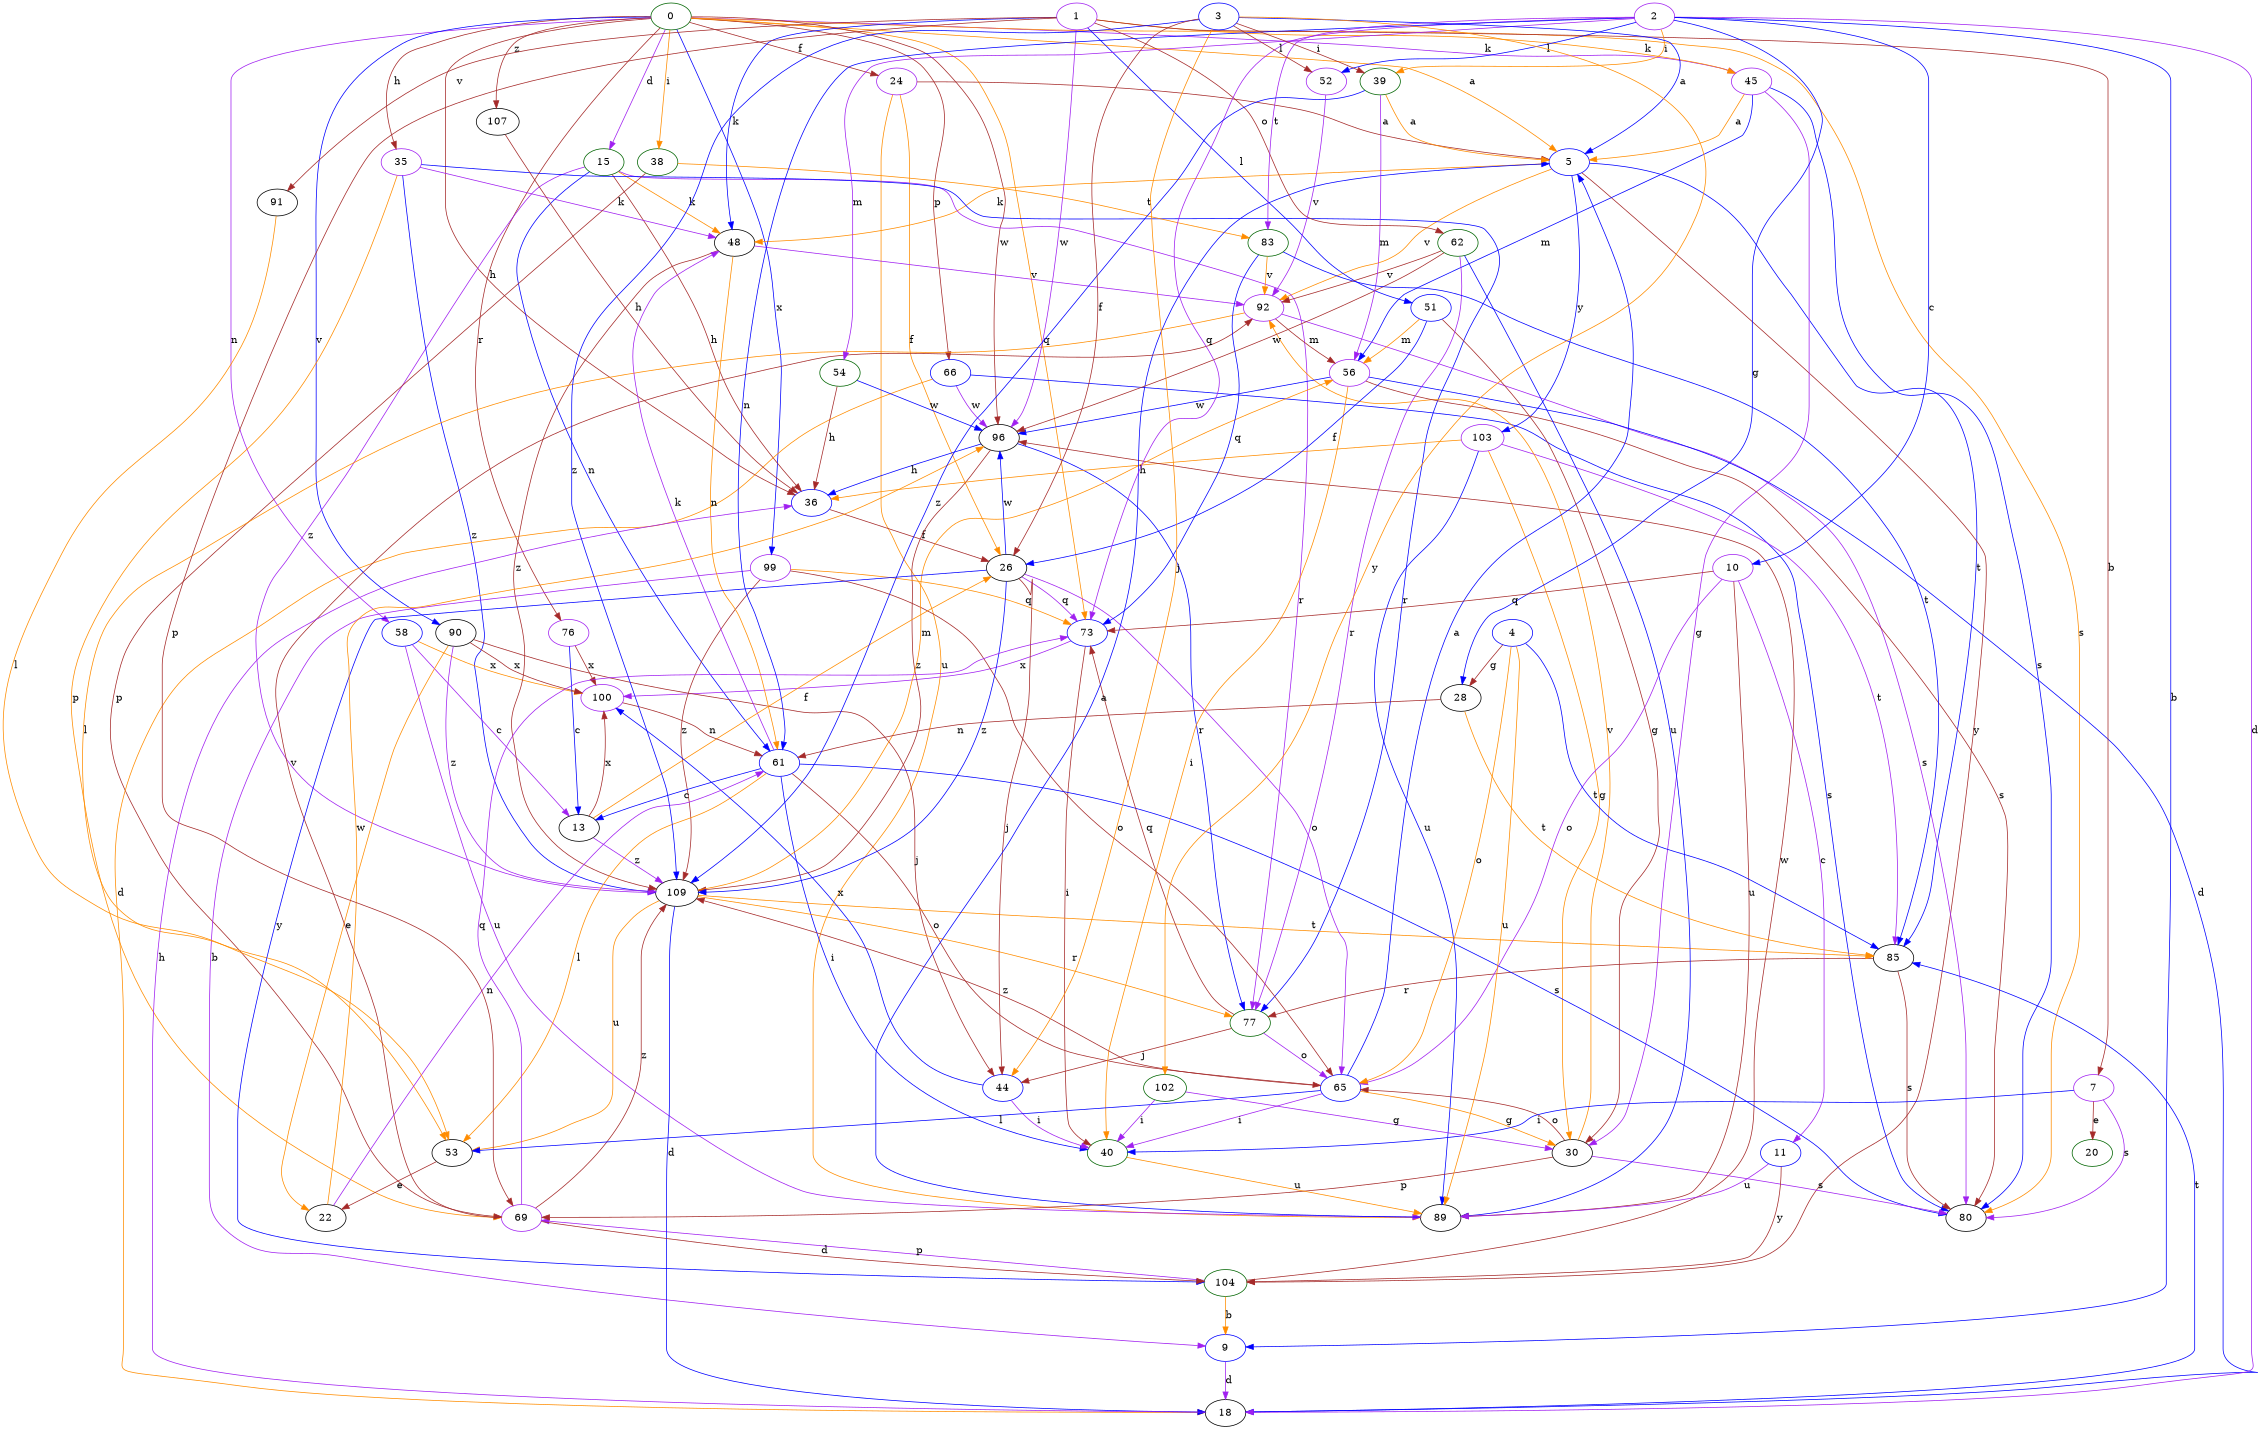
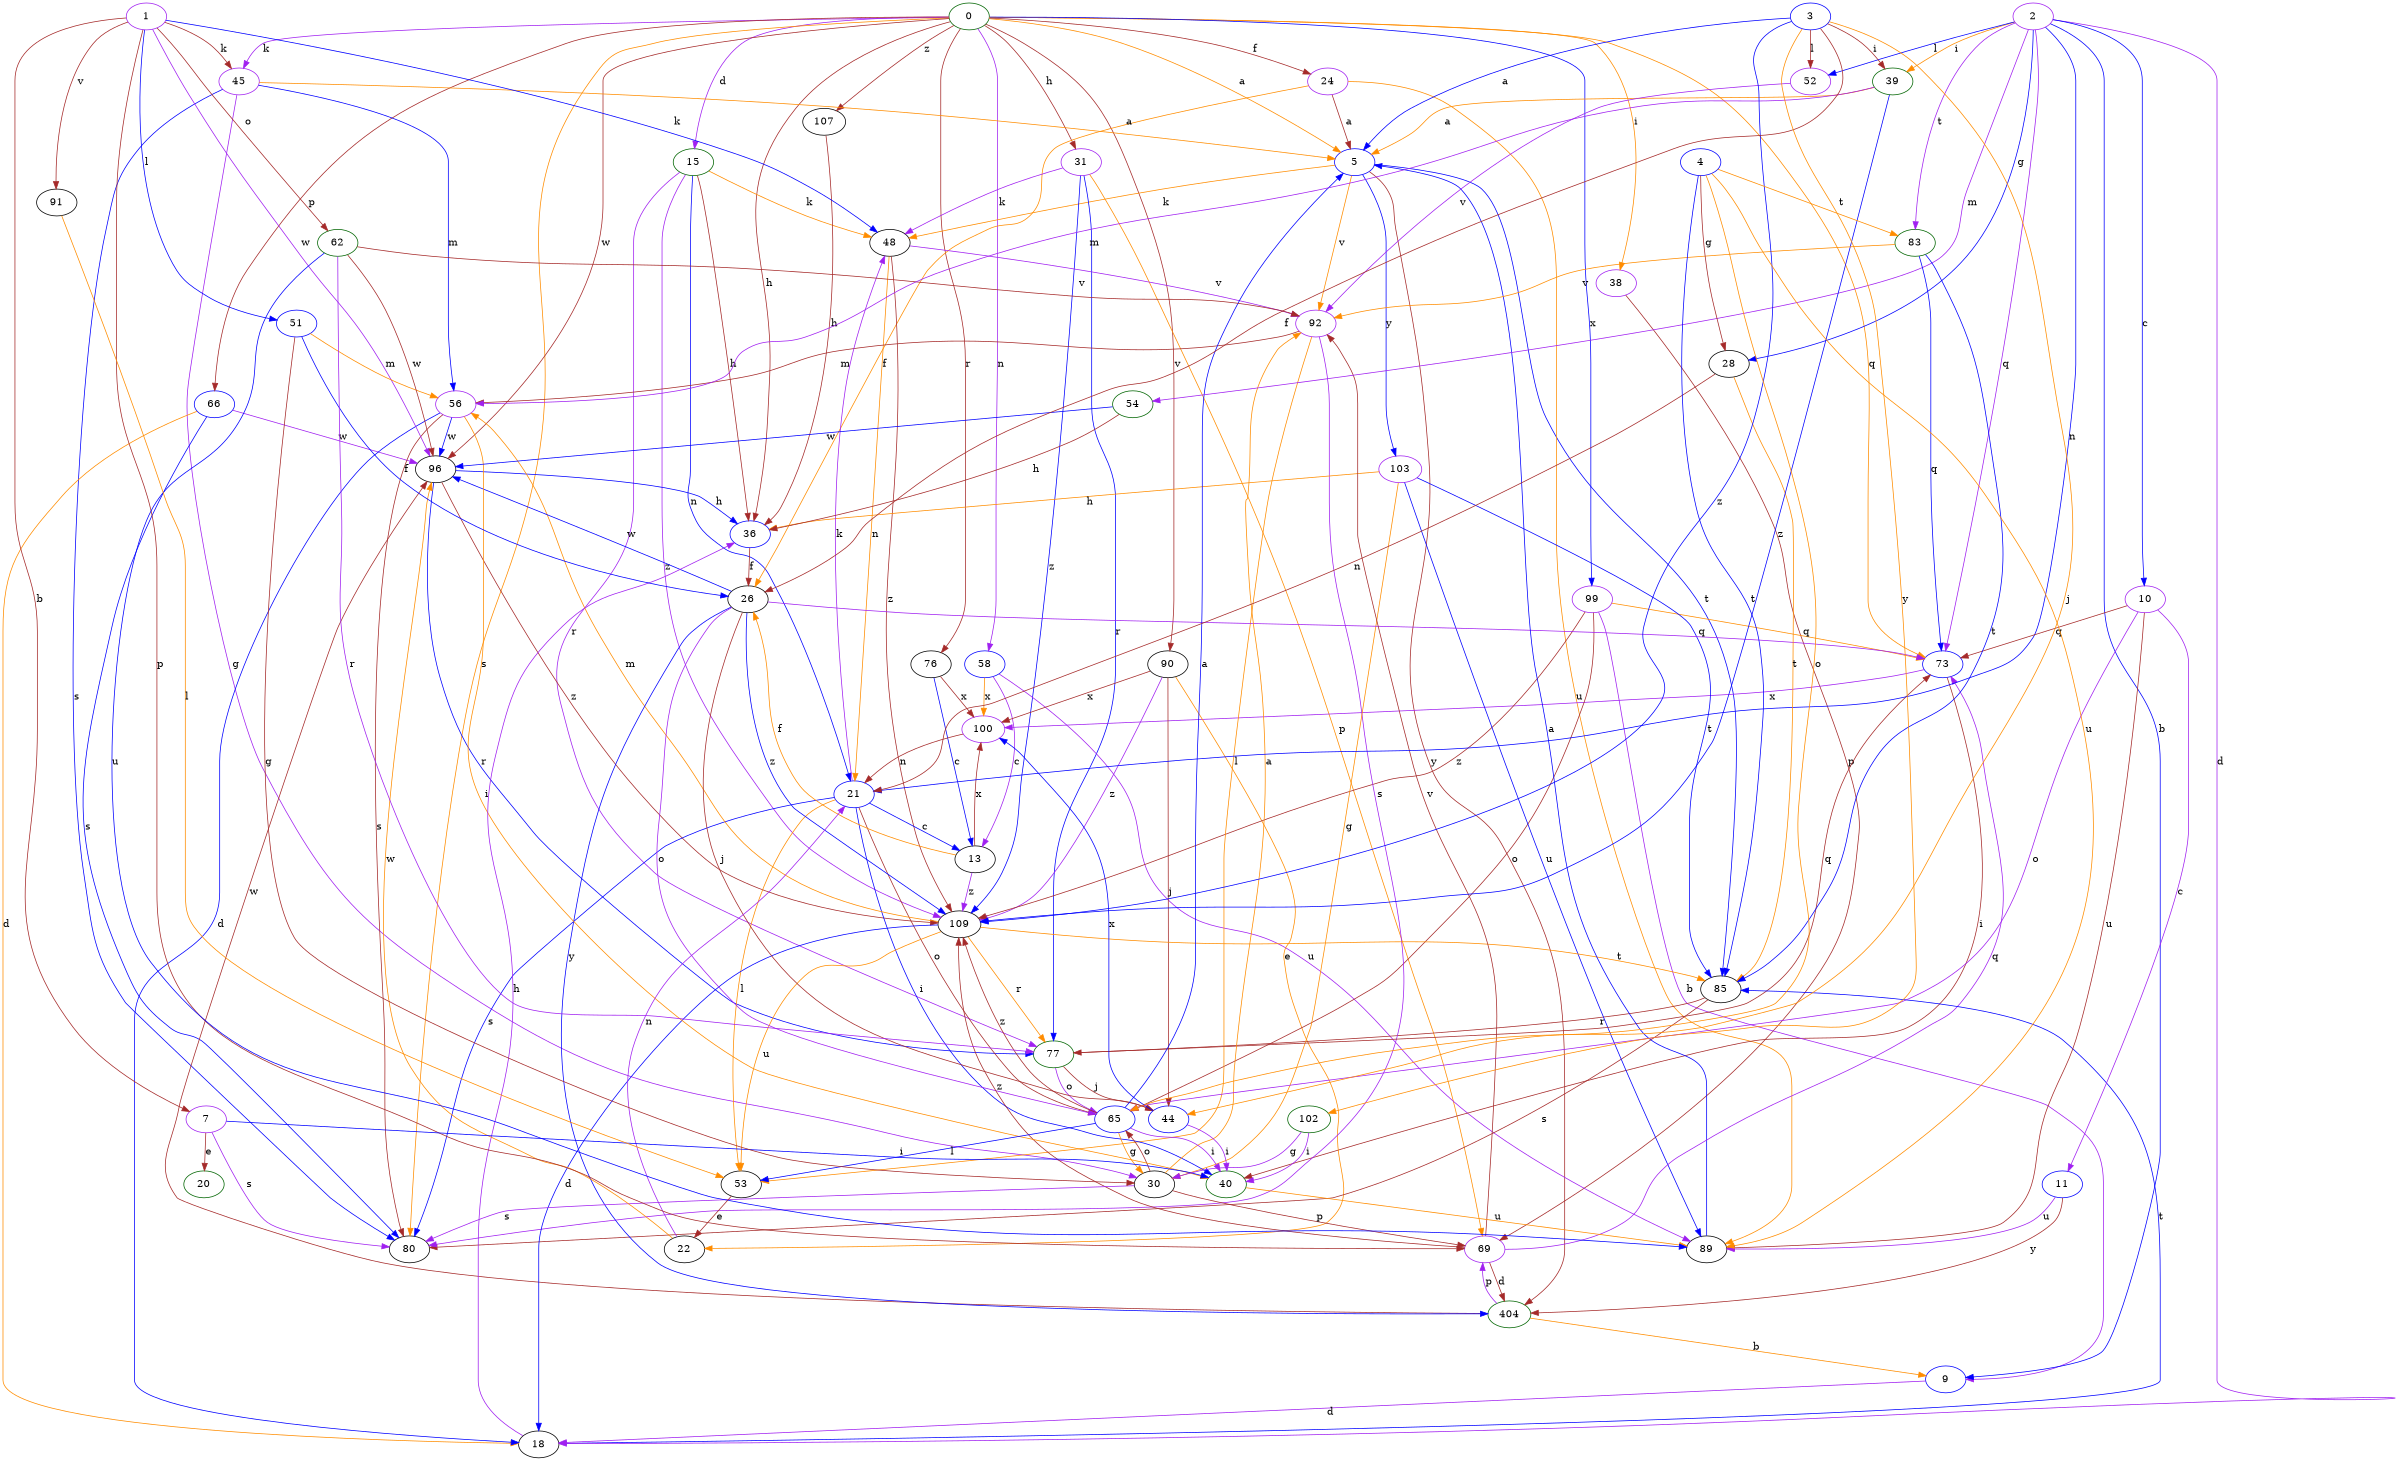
(1572, 45) -> (199, 37)
(401, 162) -> (1081, 162)
(658, 162) -> (1616, 283)
(962, 184) -> (1800, 200)
(316, 216) -> (1171, 315)
(1822, 593) -> (1700, 645)
(569, 633) -> (931, 664)
(1611, 730) -> (1269, 762)
(779, 763) -> (854, 794)
(1226, 1283) -> (1509, 1314)
